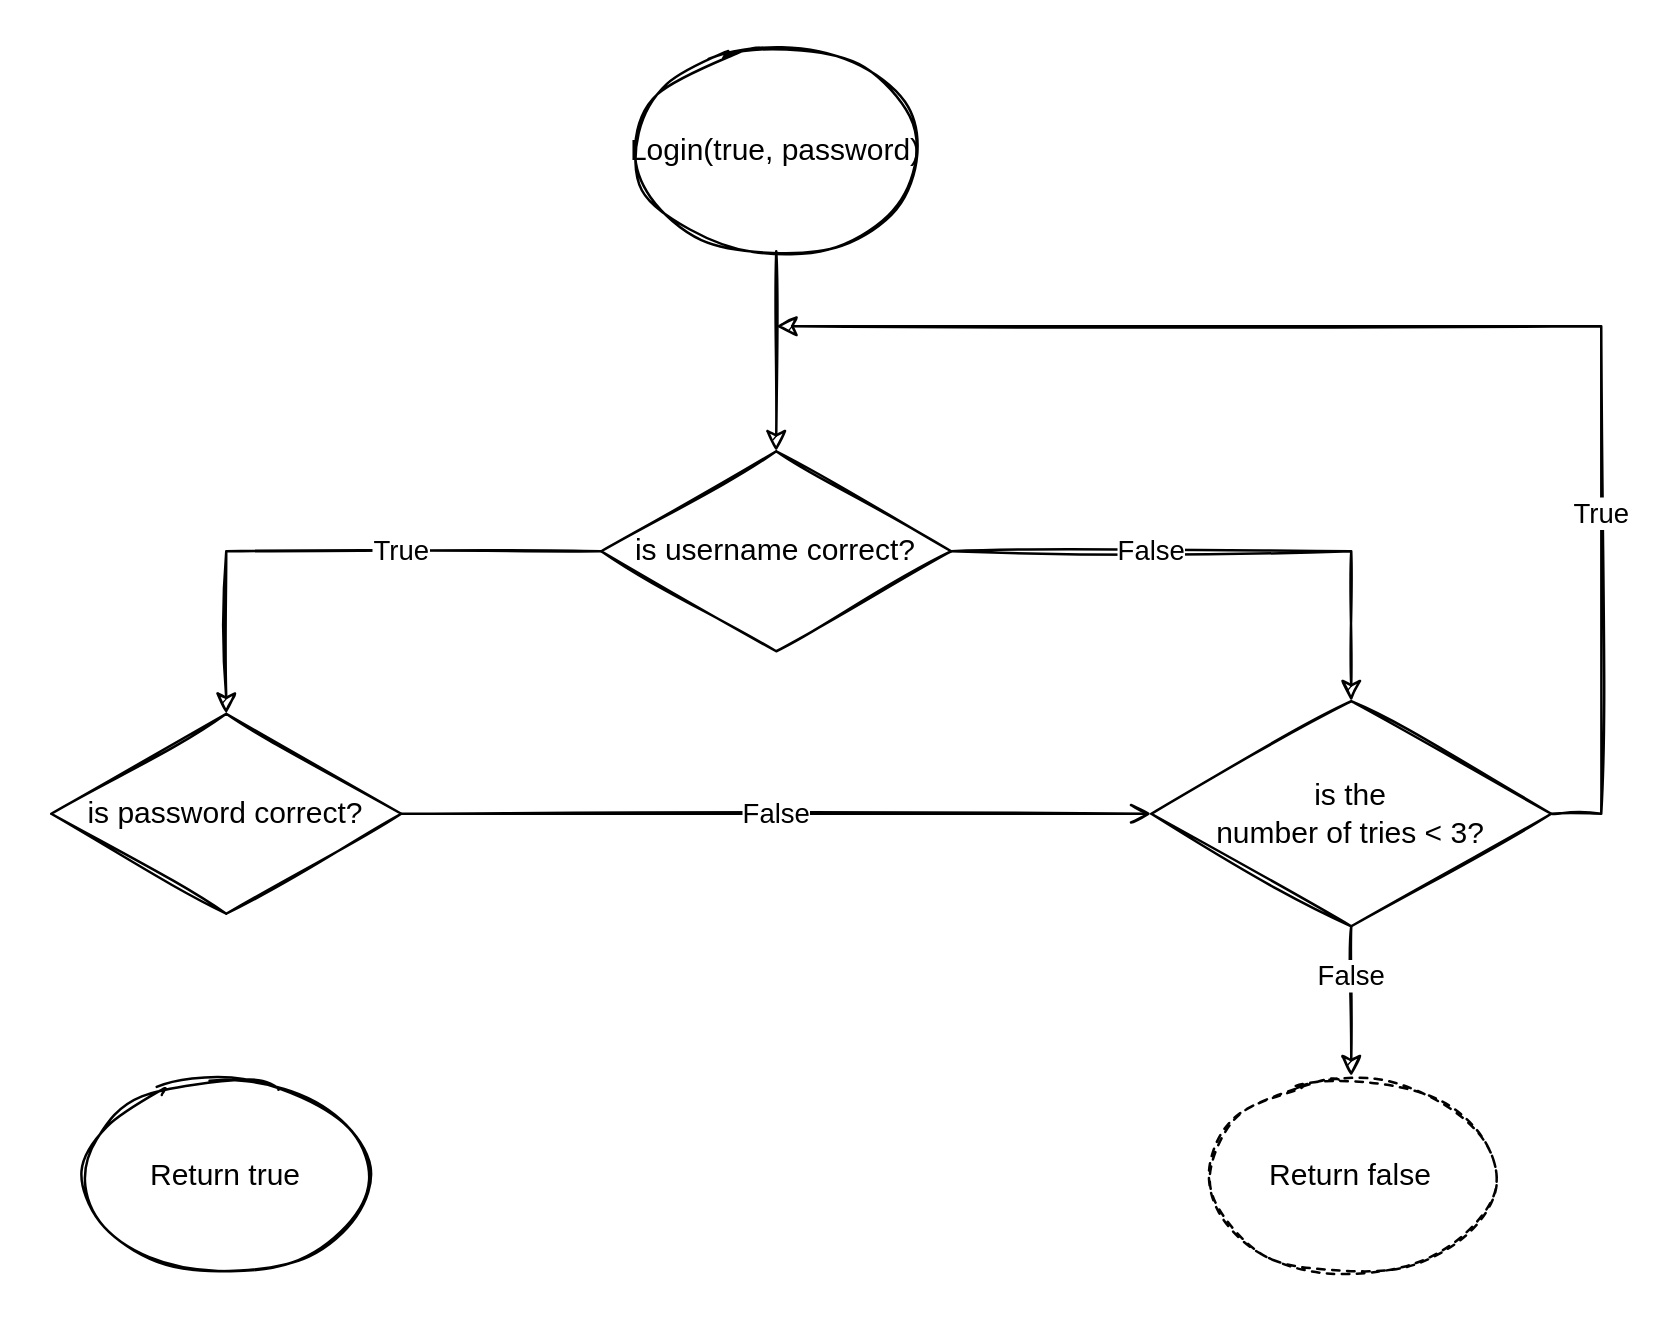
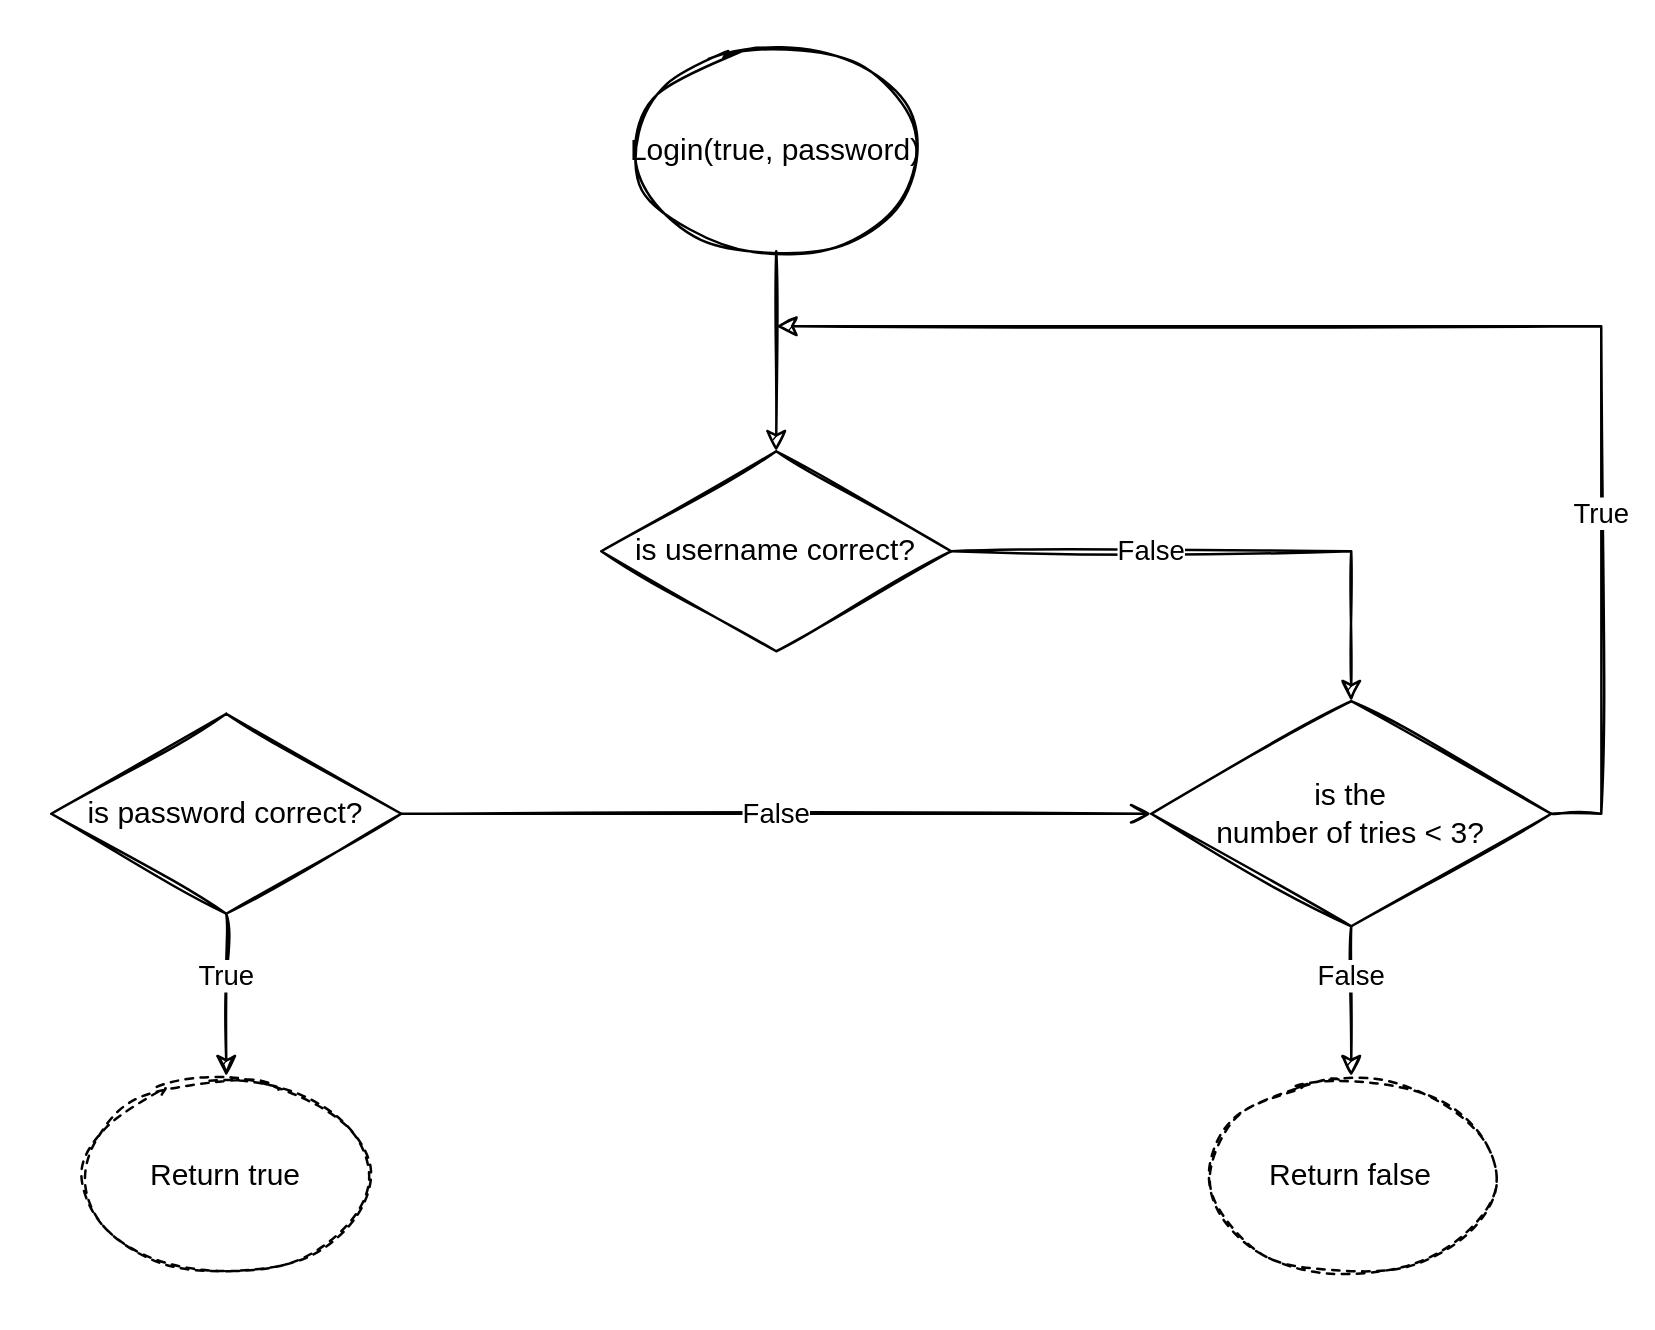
(340, 551) -> none
none -> (226, 986)
(226, 1176) -> (226, 1176)
